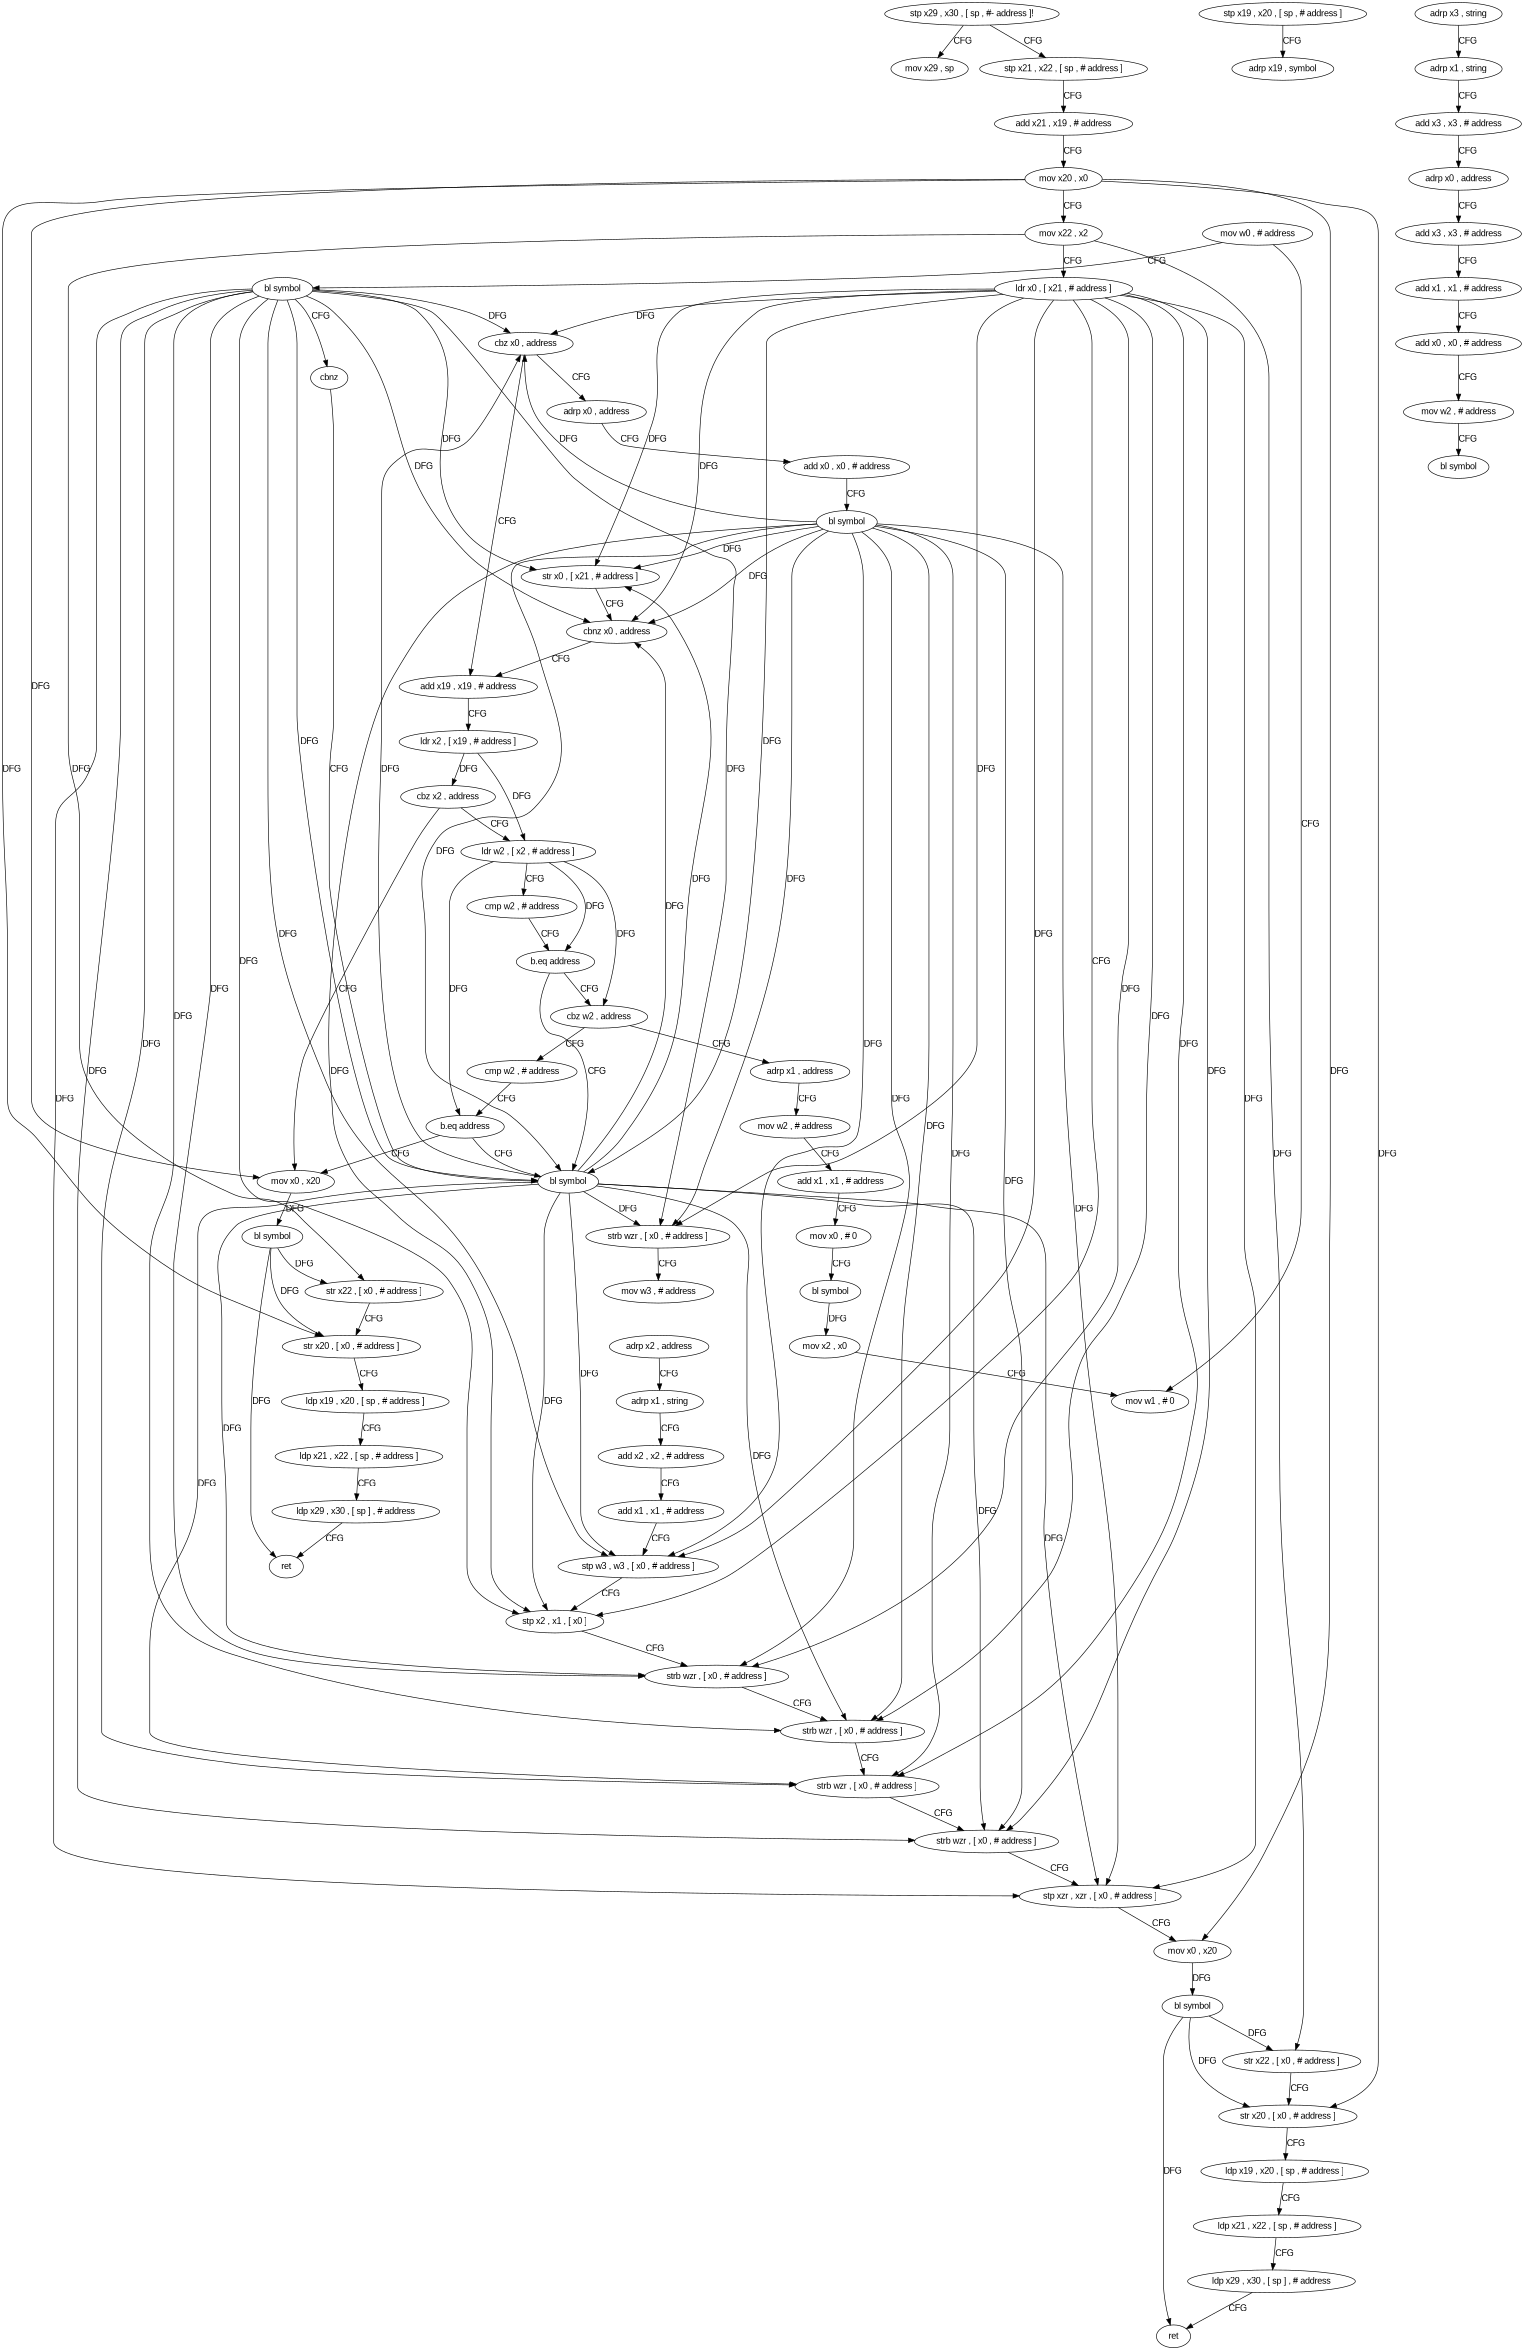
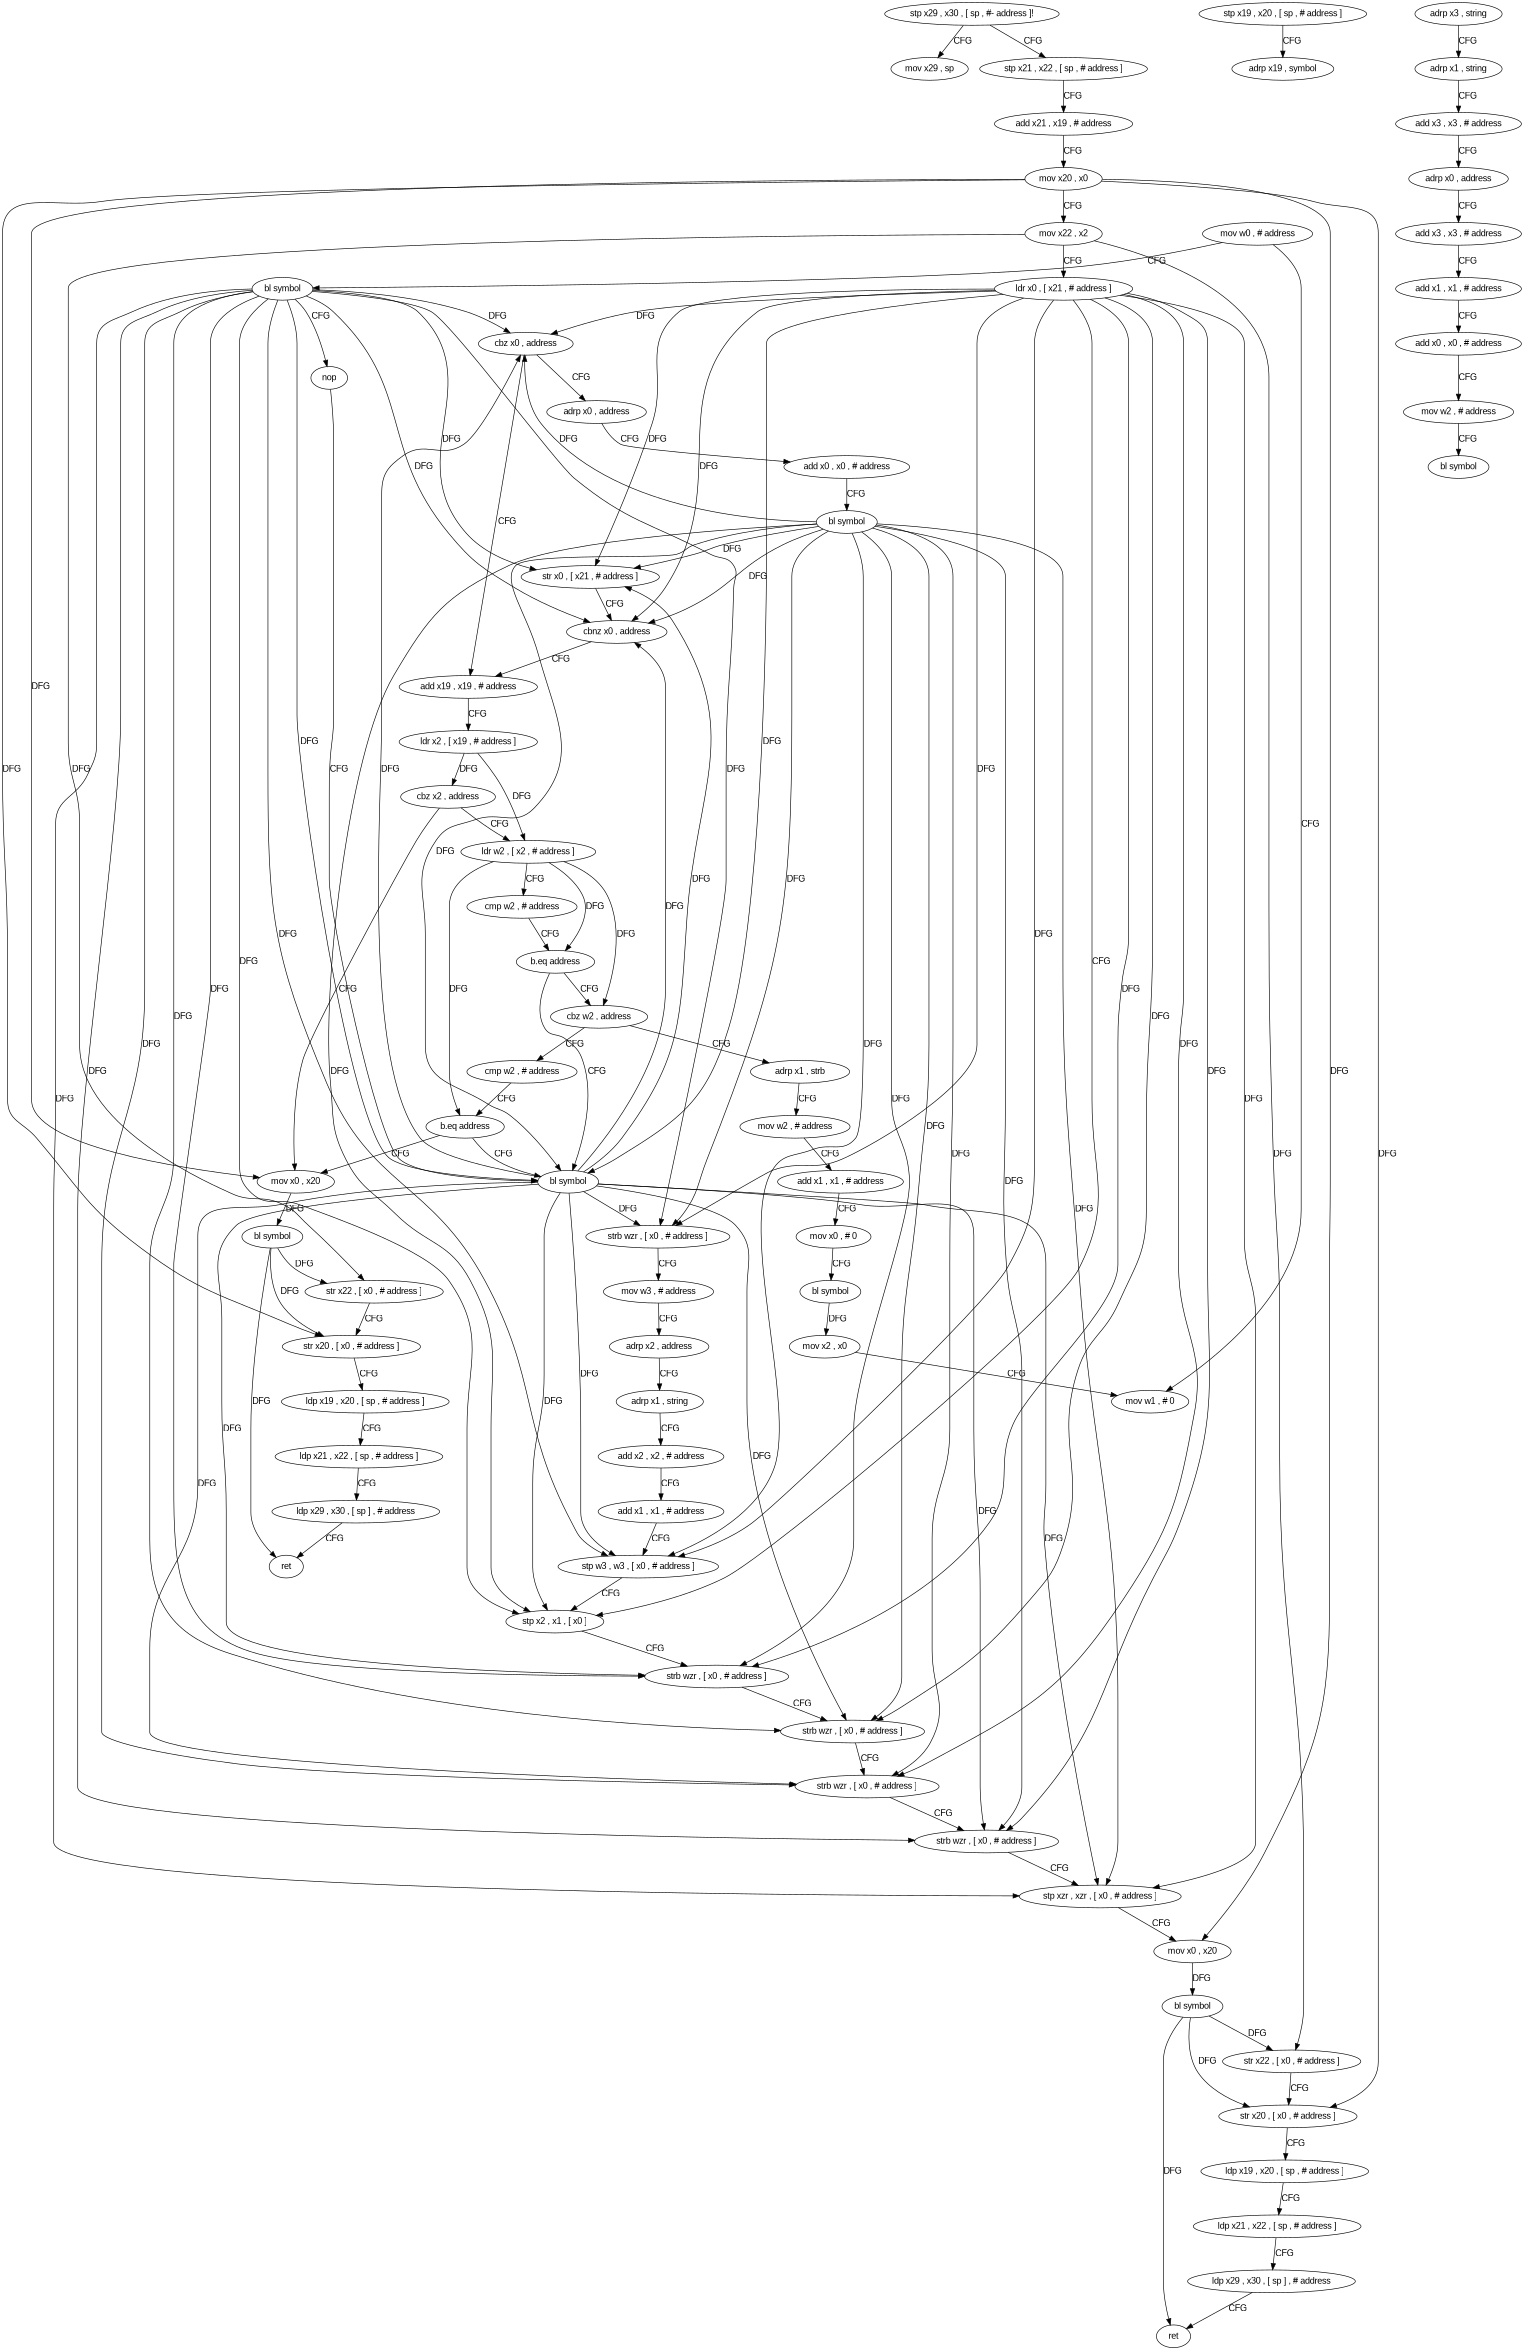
(329, 378) -> (329, 378)
(800, 1072) -> (800, 1072)
none -> (659, 1316)
